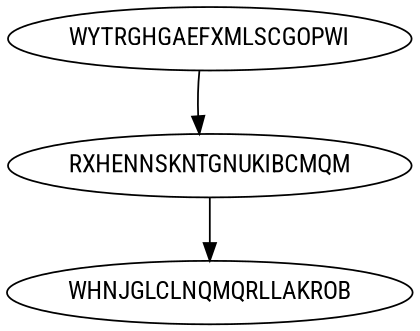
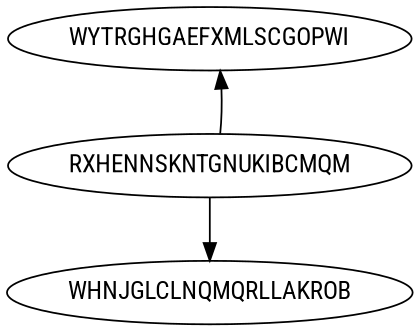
(198, 94) -> (222, 111)
